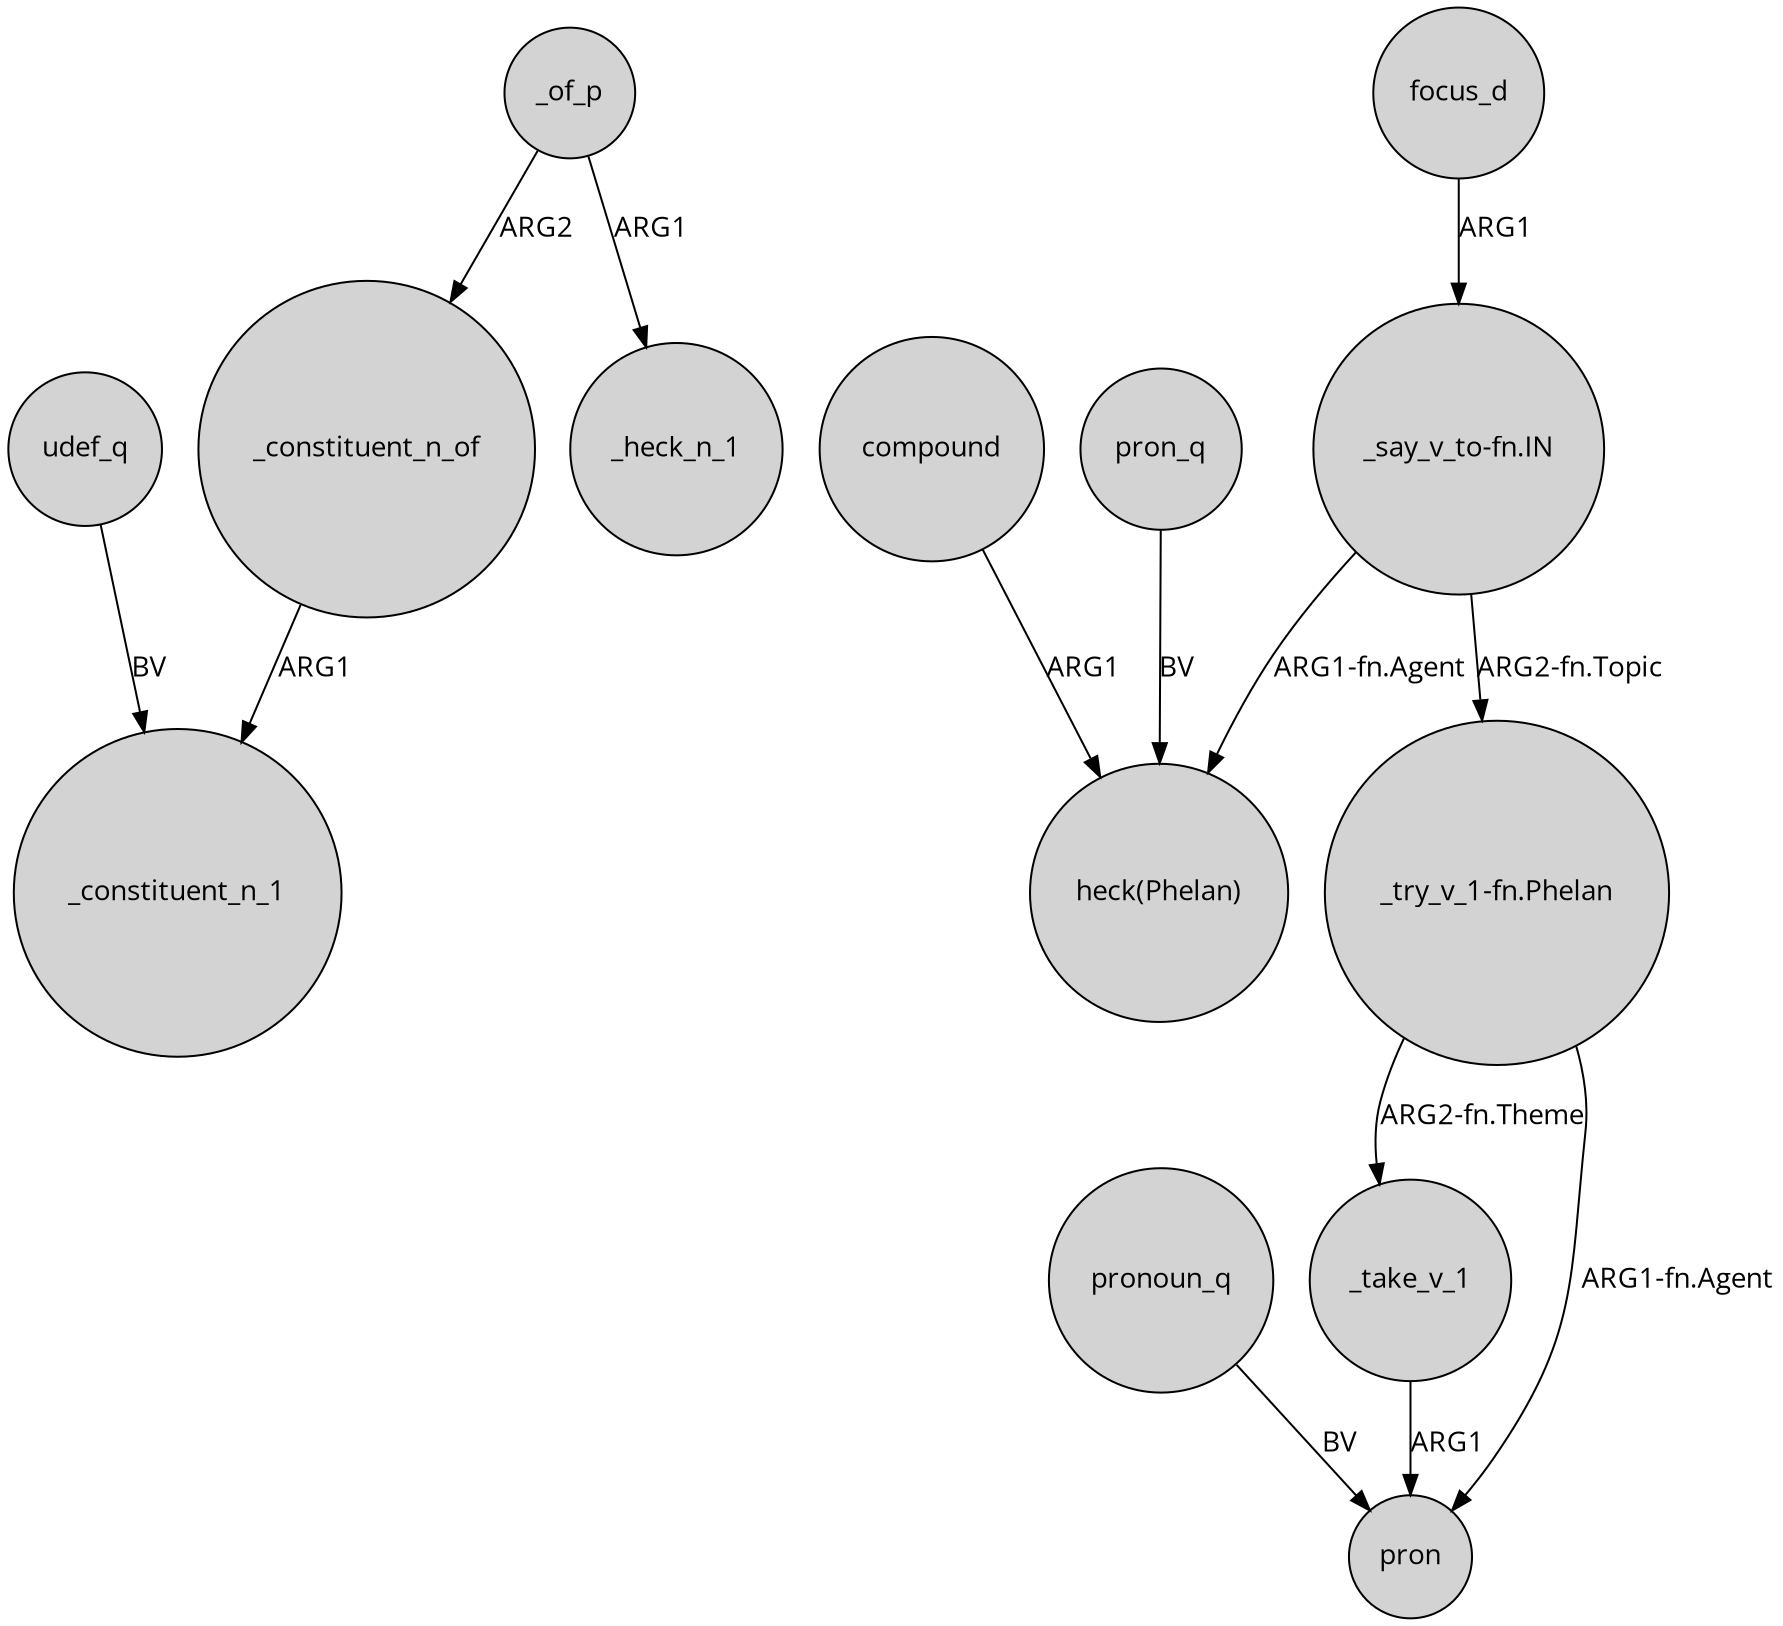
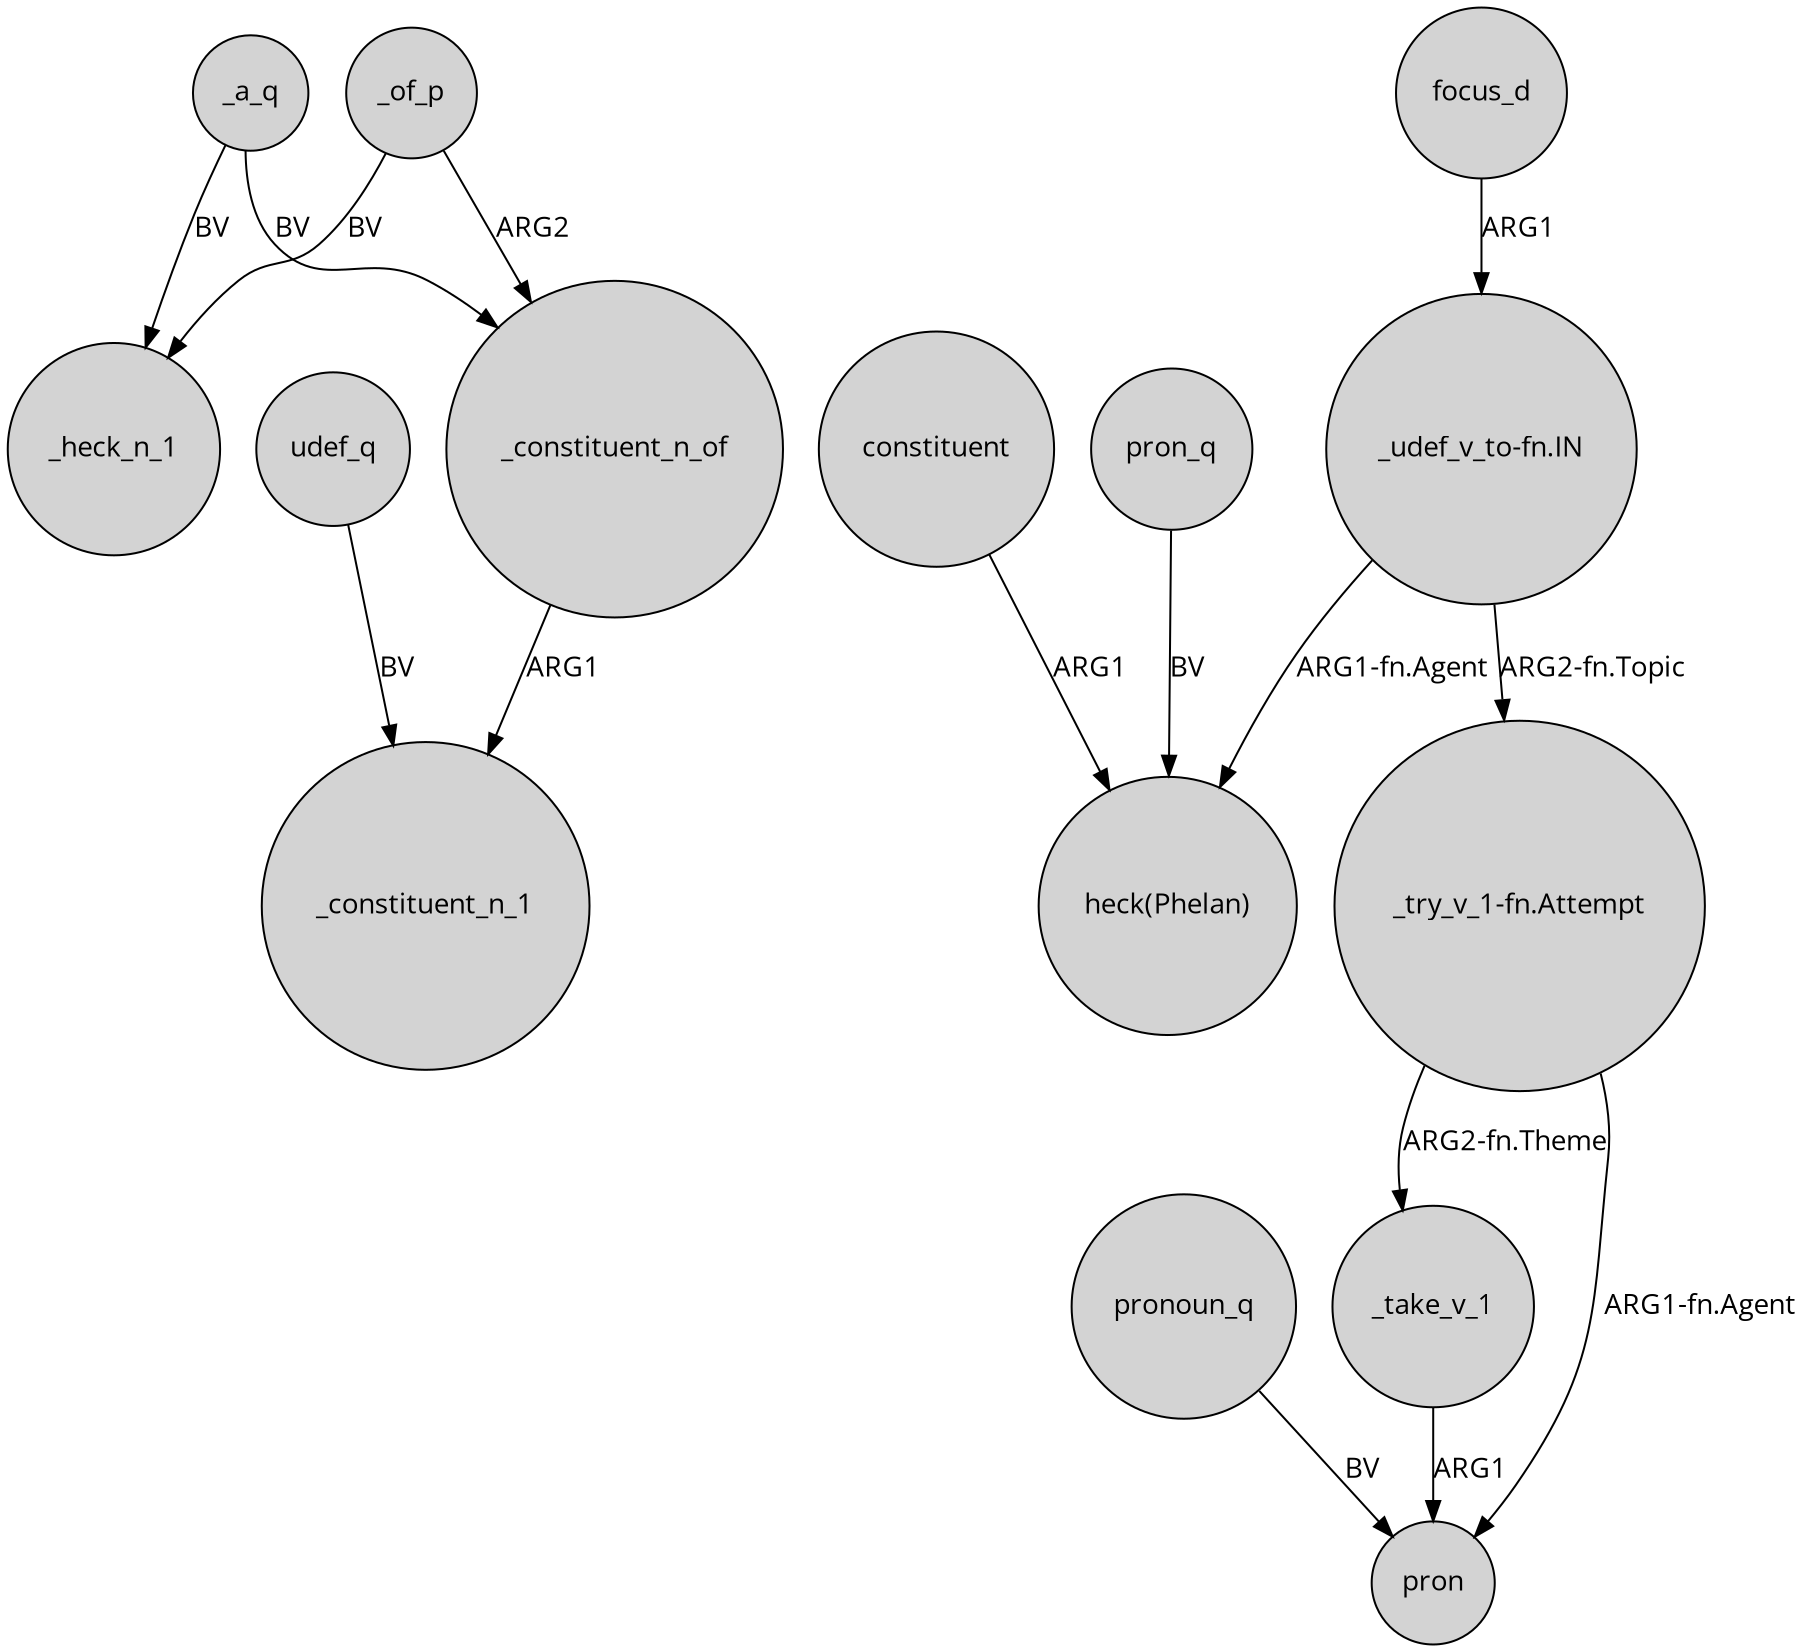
none -> (251, 93)
(651, 229) -> (365, 229)
(932, 449) -> (936, 449)
(1459, 449) -> (1481, 449)
(1497, 893) -> (1520, 906)
